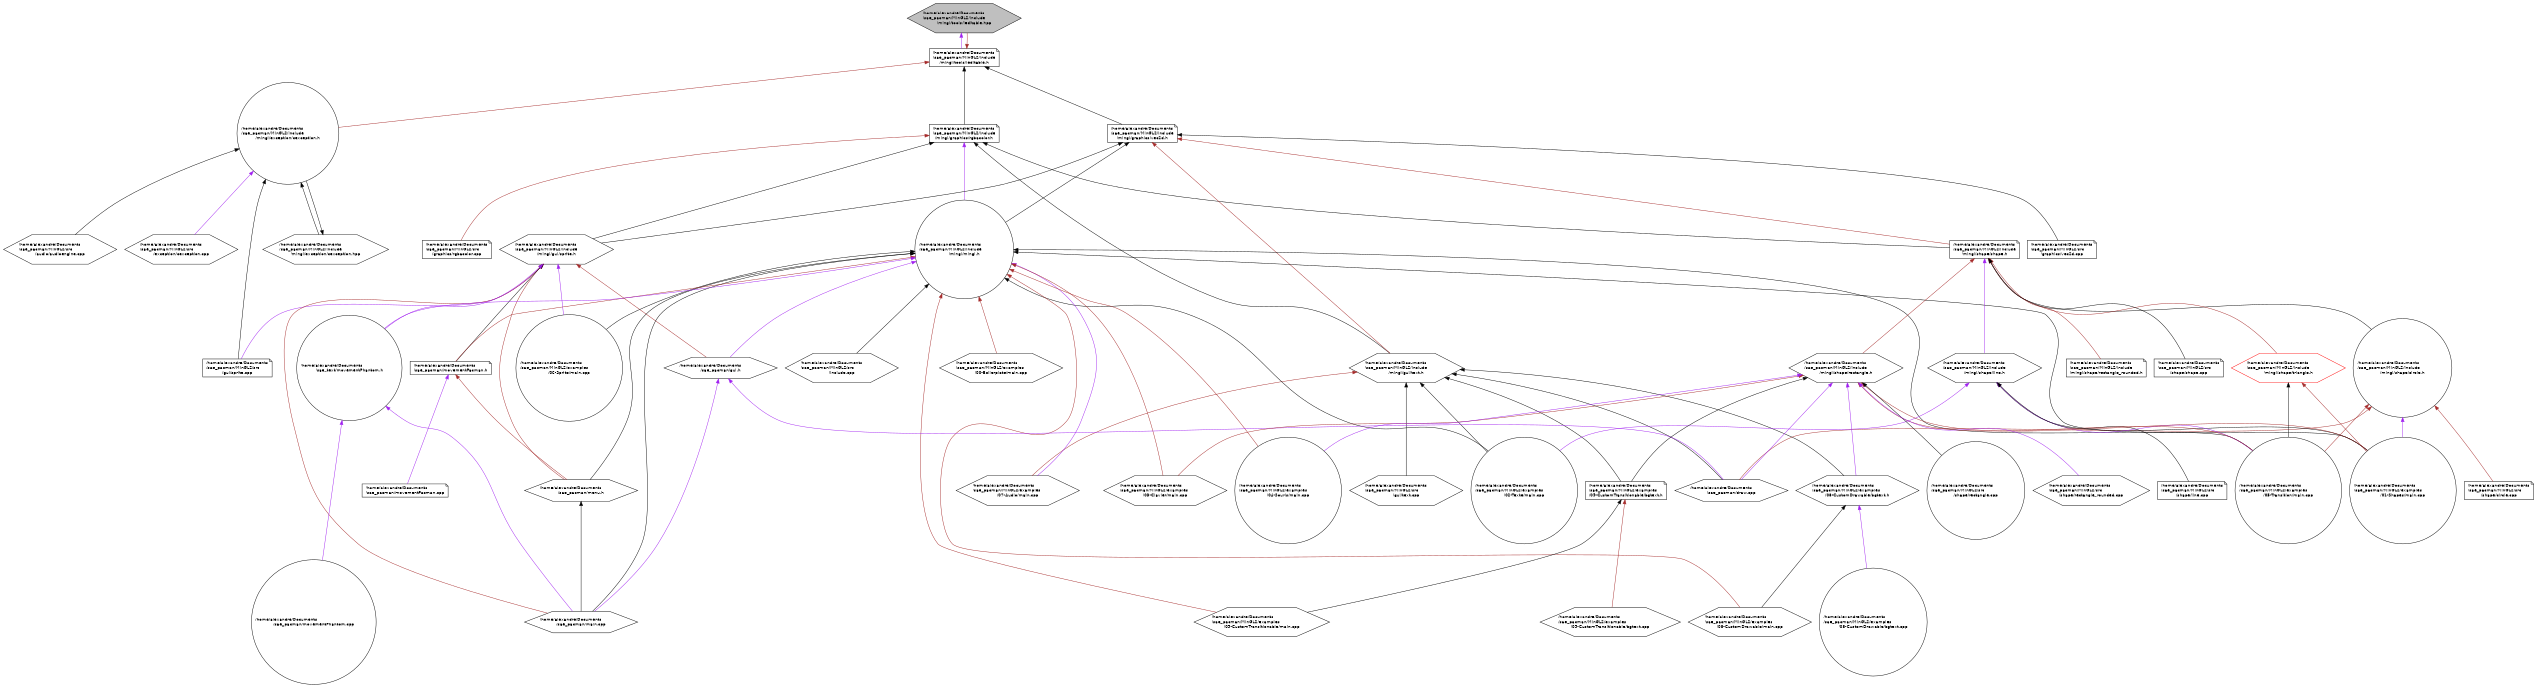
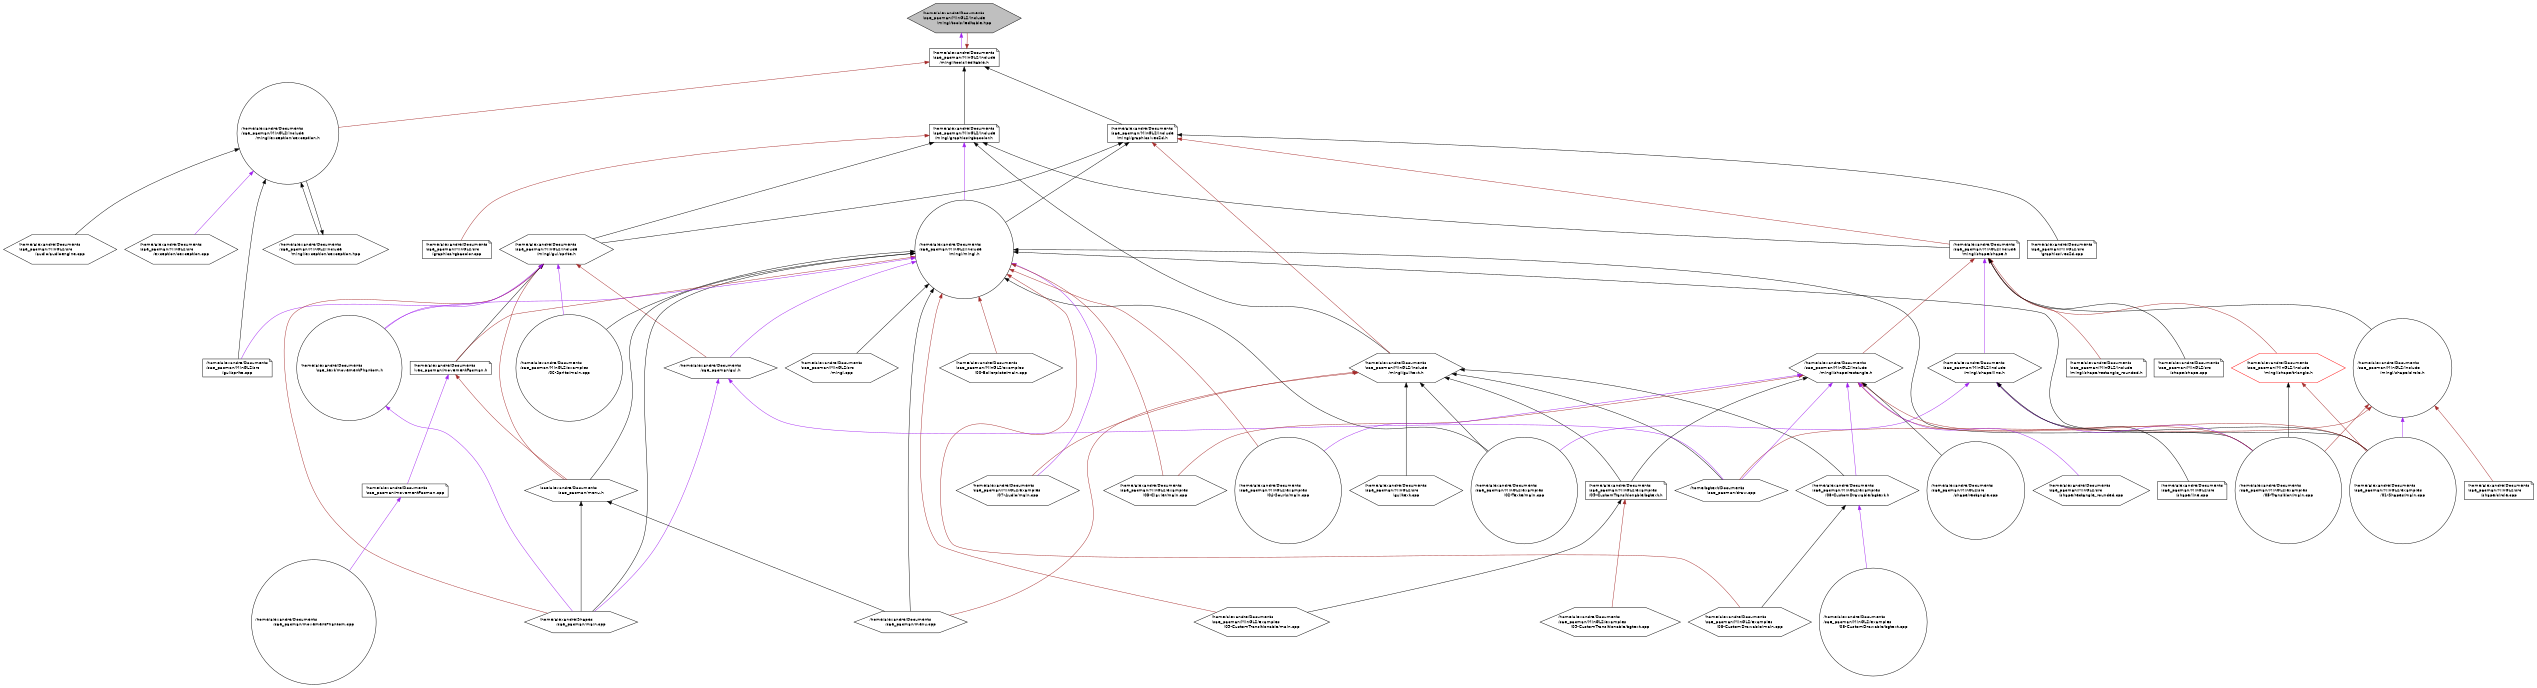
(451, 368) -> (451, 368)
(842, 368) -> (842, 368)
(581, 491) -> (581, 491)
(1731, 491) -> (1731, 491)
(332, 492) -> (374, 536)
(581, 622) -> (581, 622)
none -> (911, 622)
